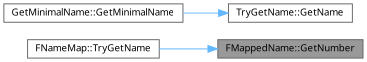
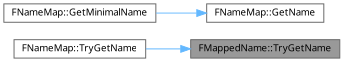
(93, 13) -> (80, 13)
(290, 13) -> (265, 13)
(290, 49) -> (265, 49)
